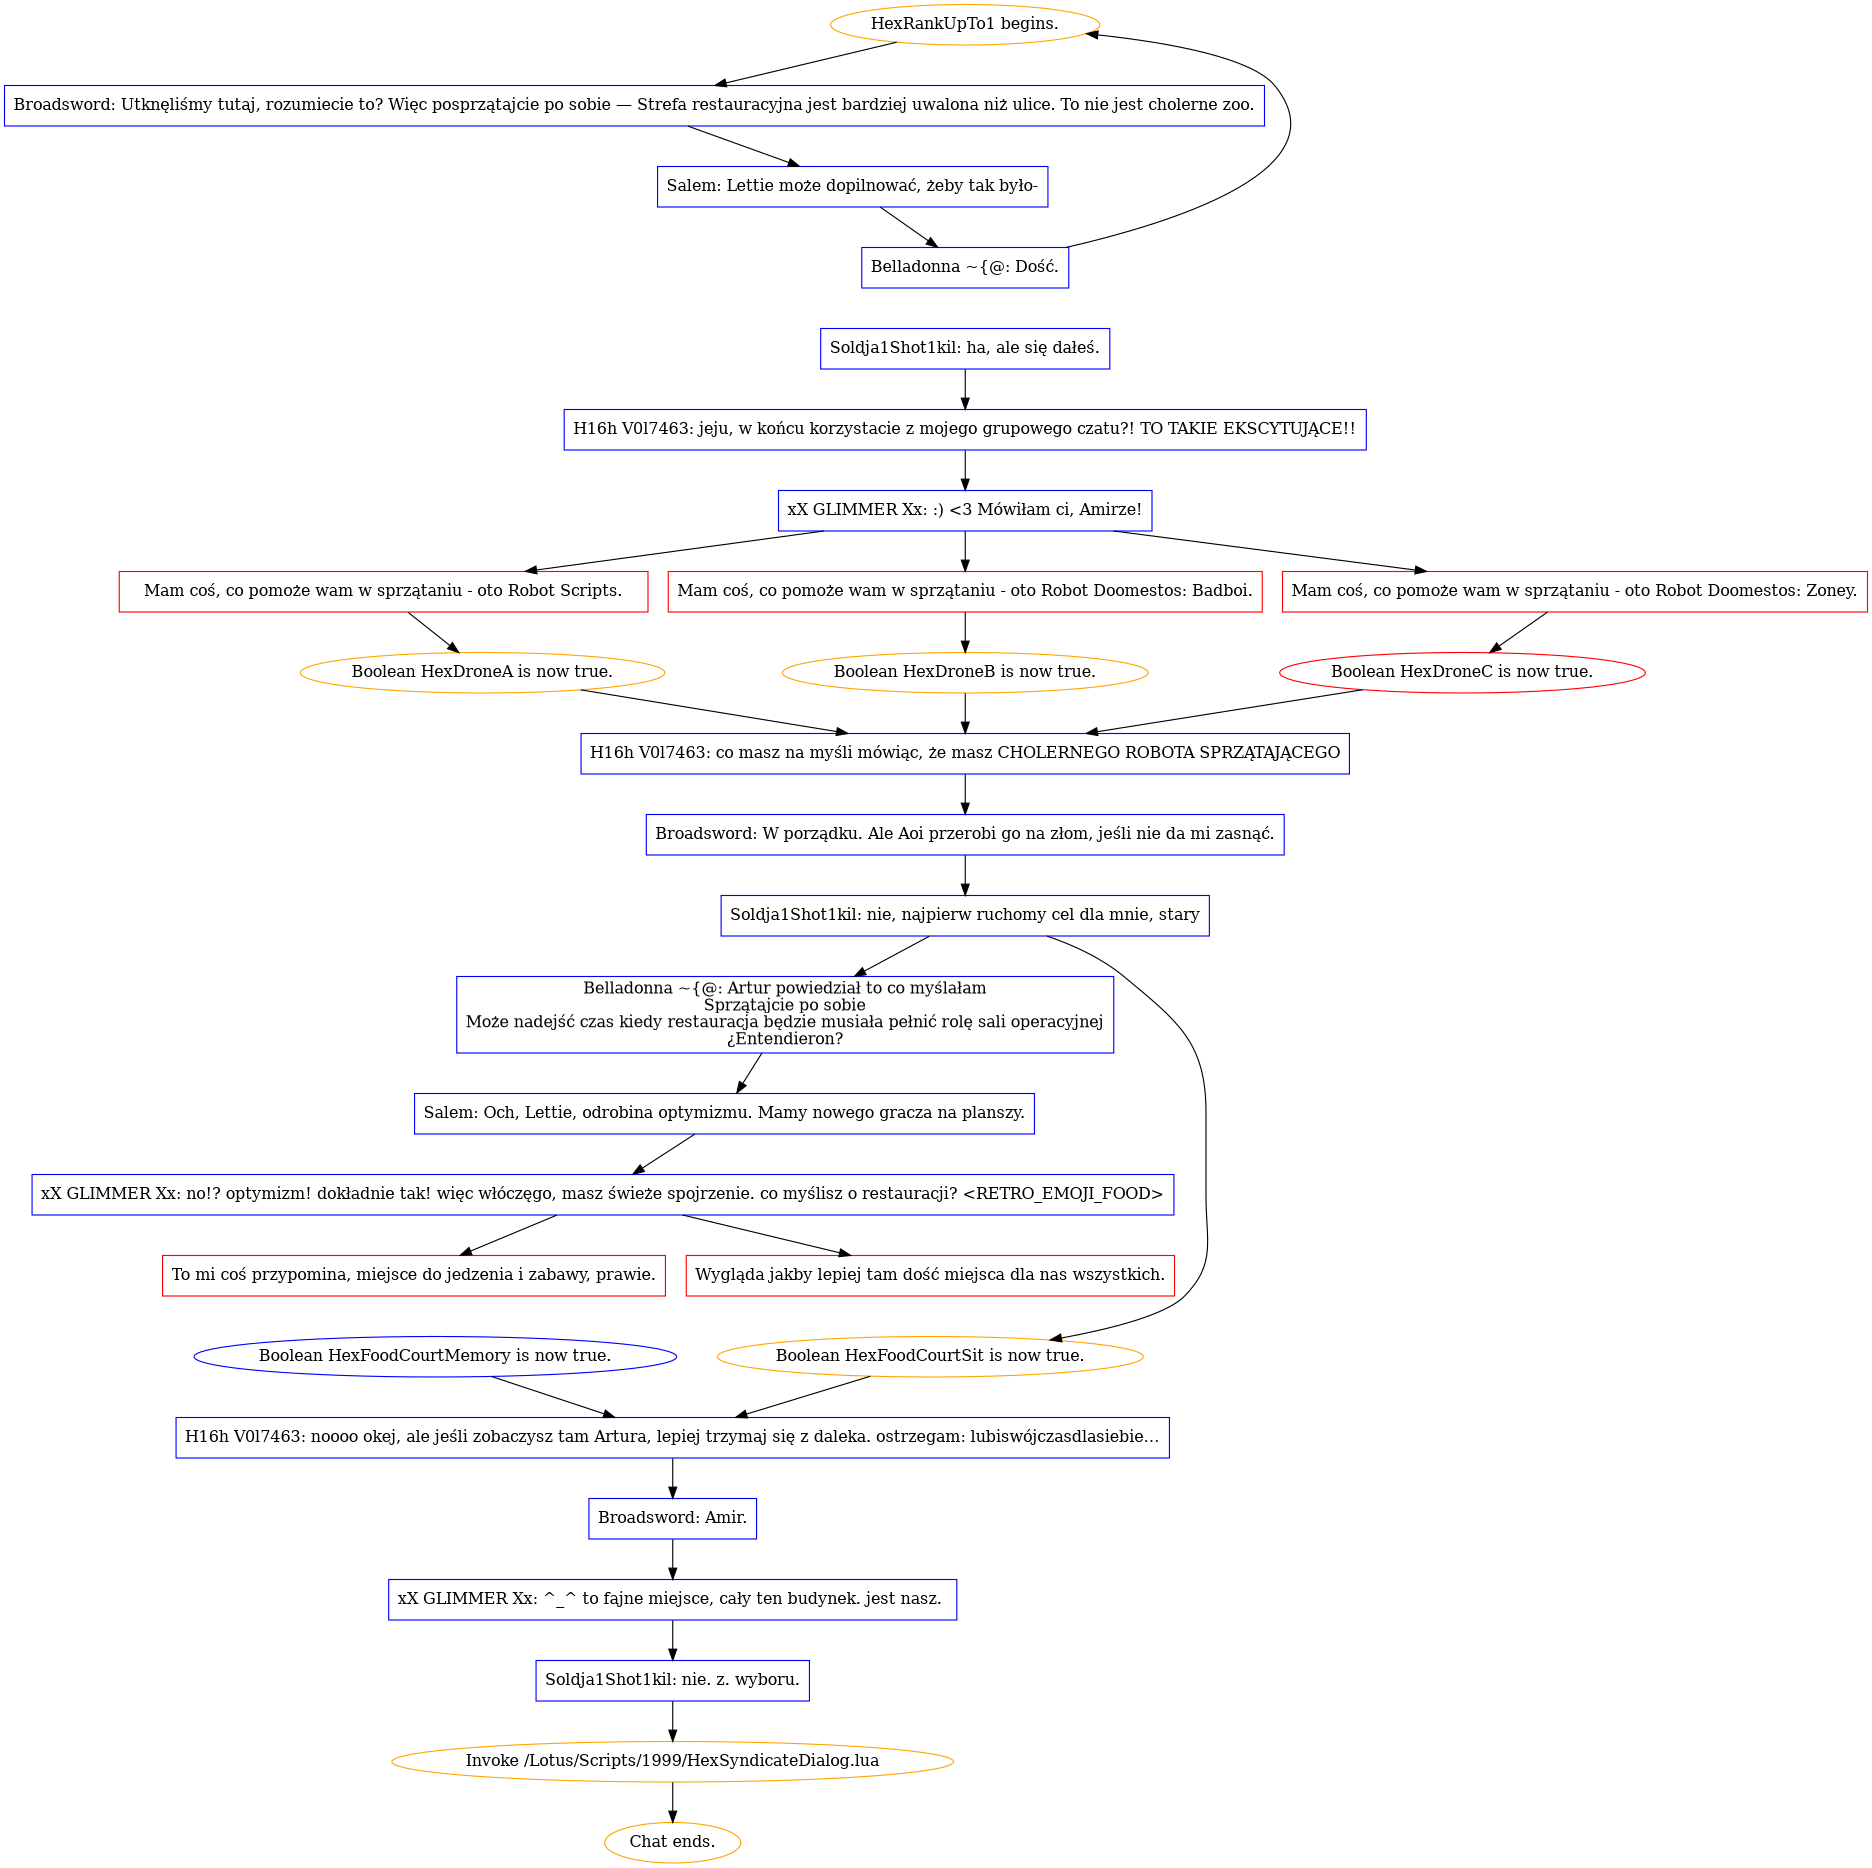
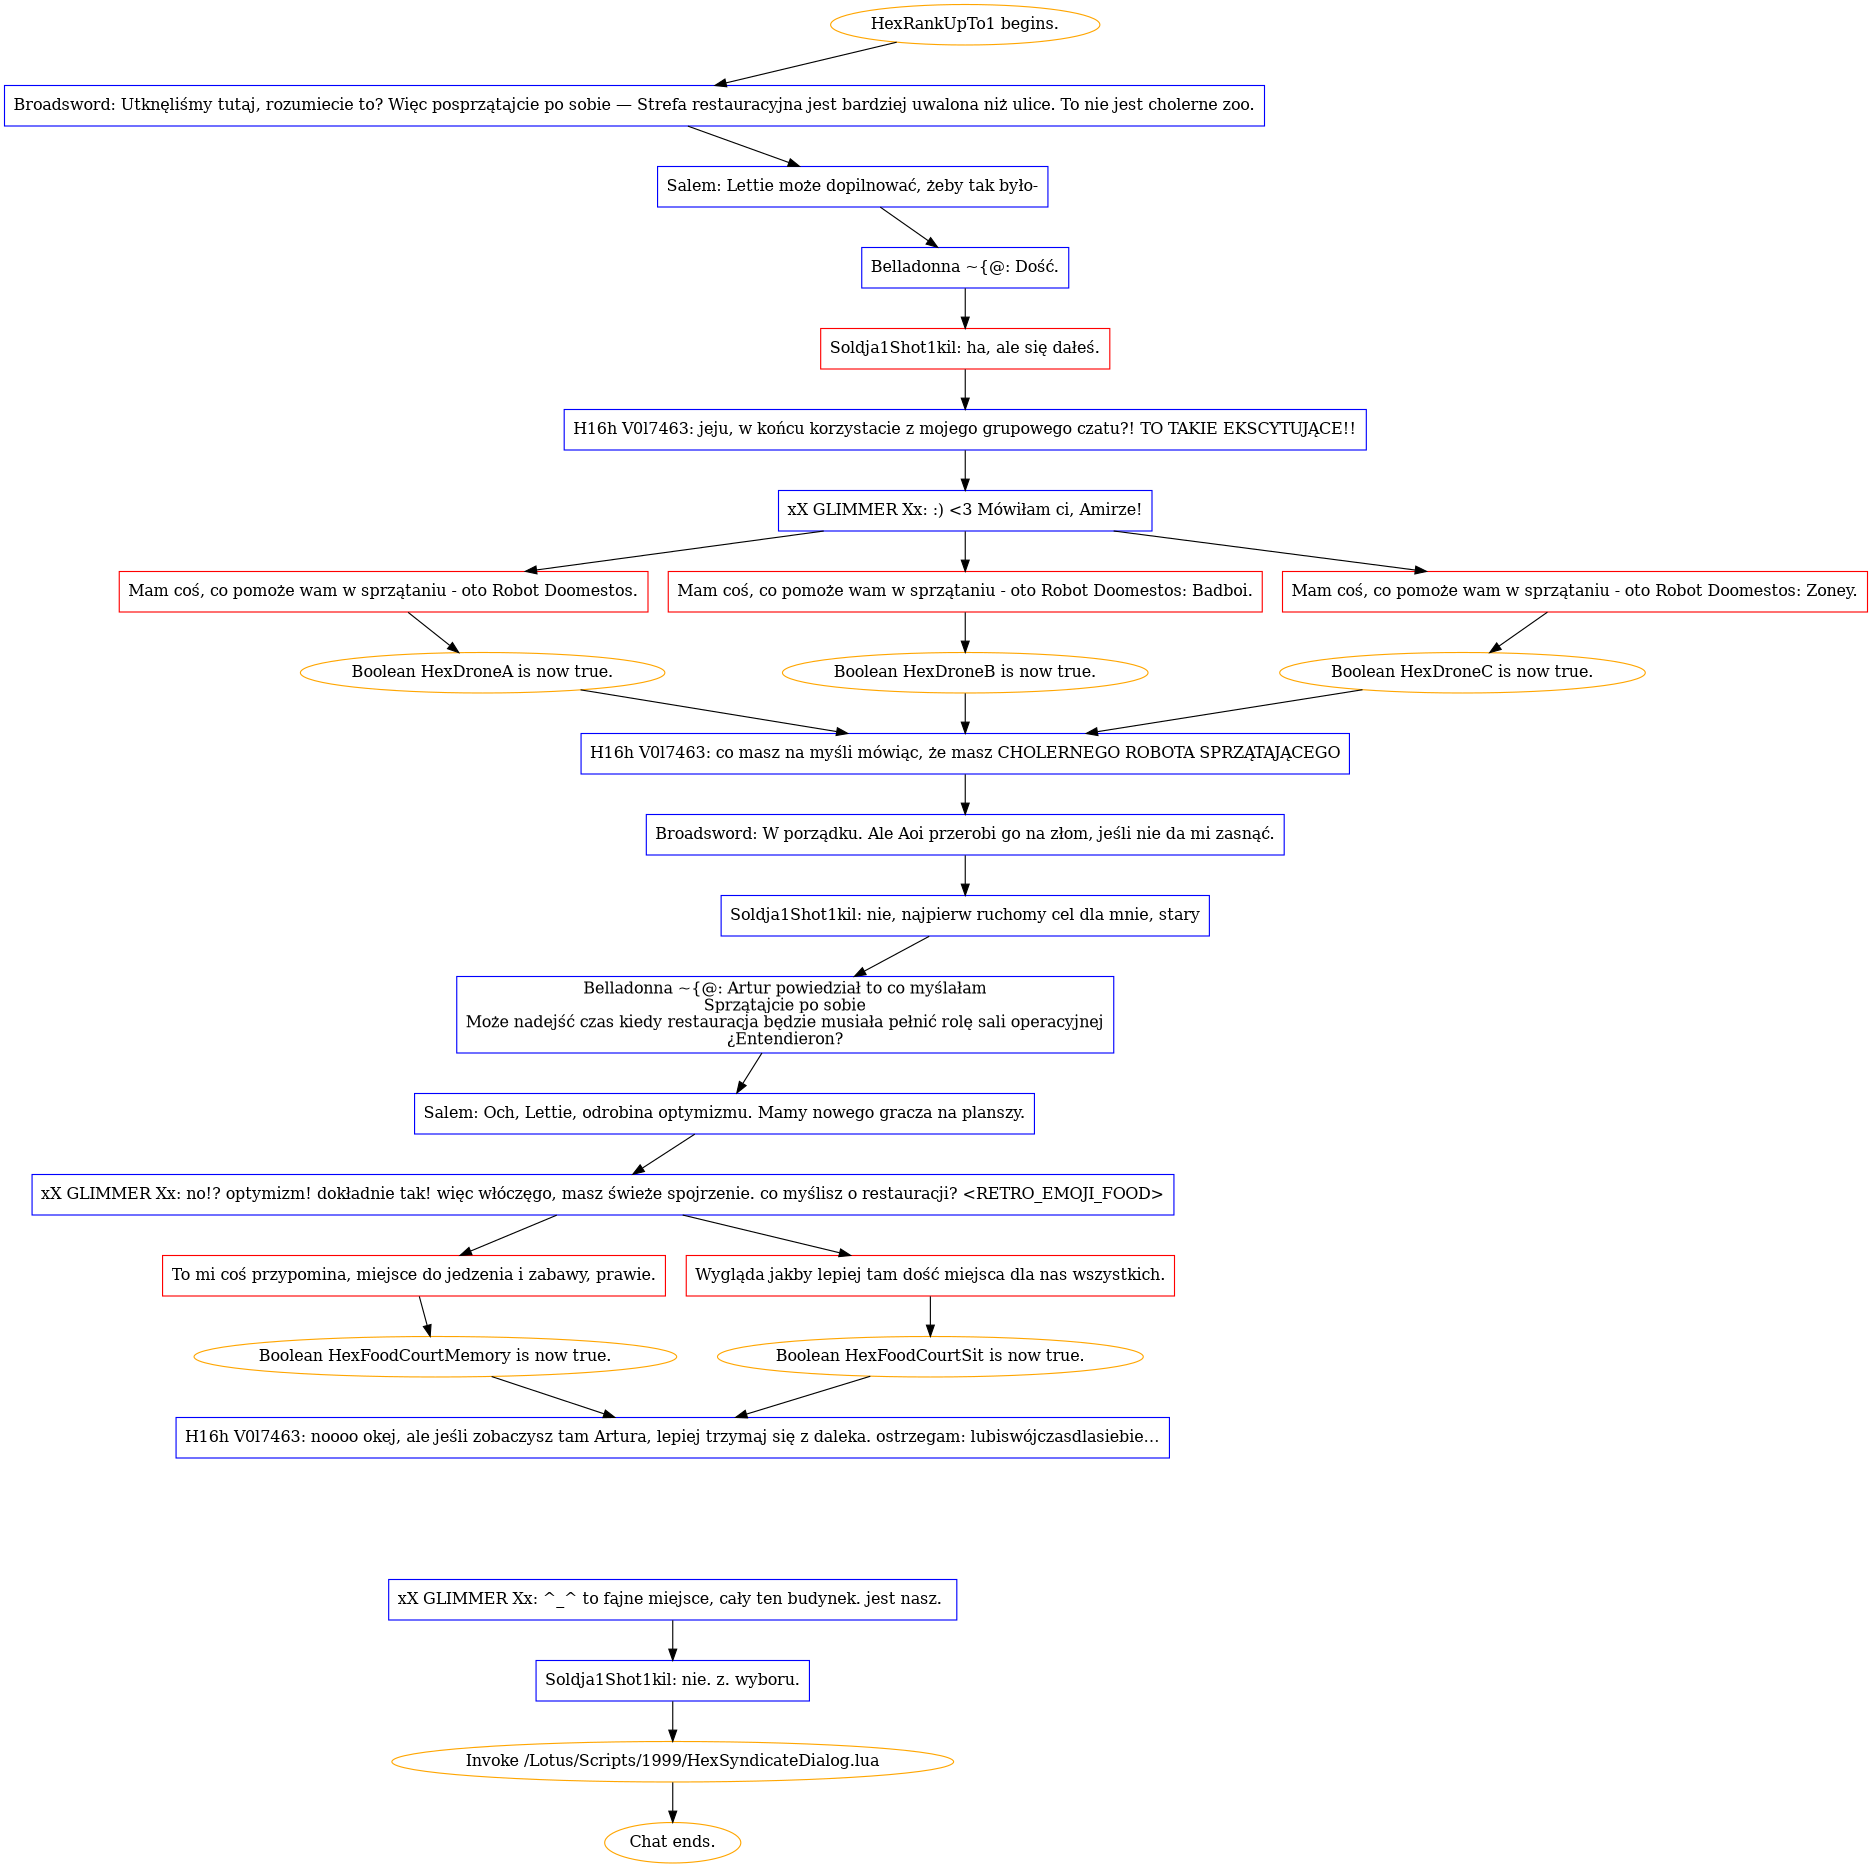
(1286, 143) -> (965, 303)
(965, 349) -> (965, 349)
(384, 592) -> (384, 592)
(1462, 673) -> (1462, 673)
(1206, 1146) -> (930, 1311)
none -> (423, 1311)
(435, 1357) -> (435, 1357)
(673, 1519) -> none
